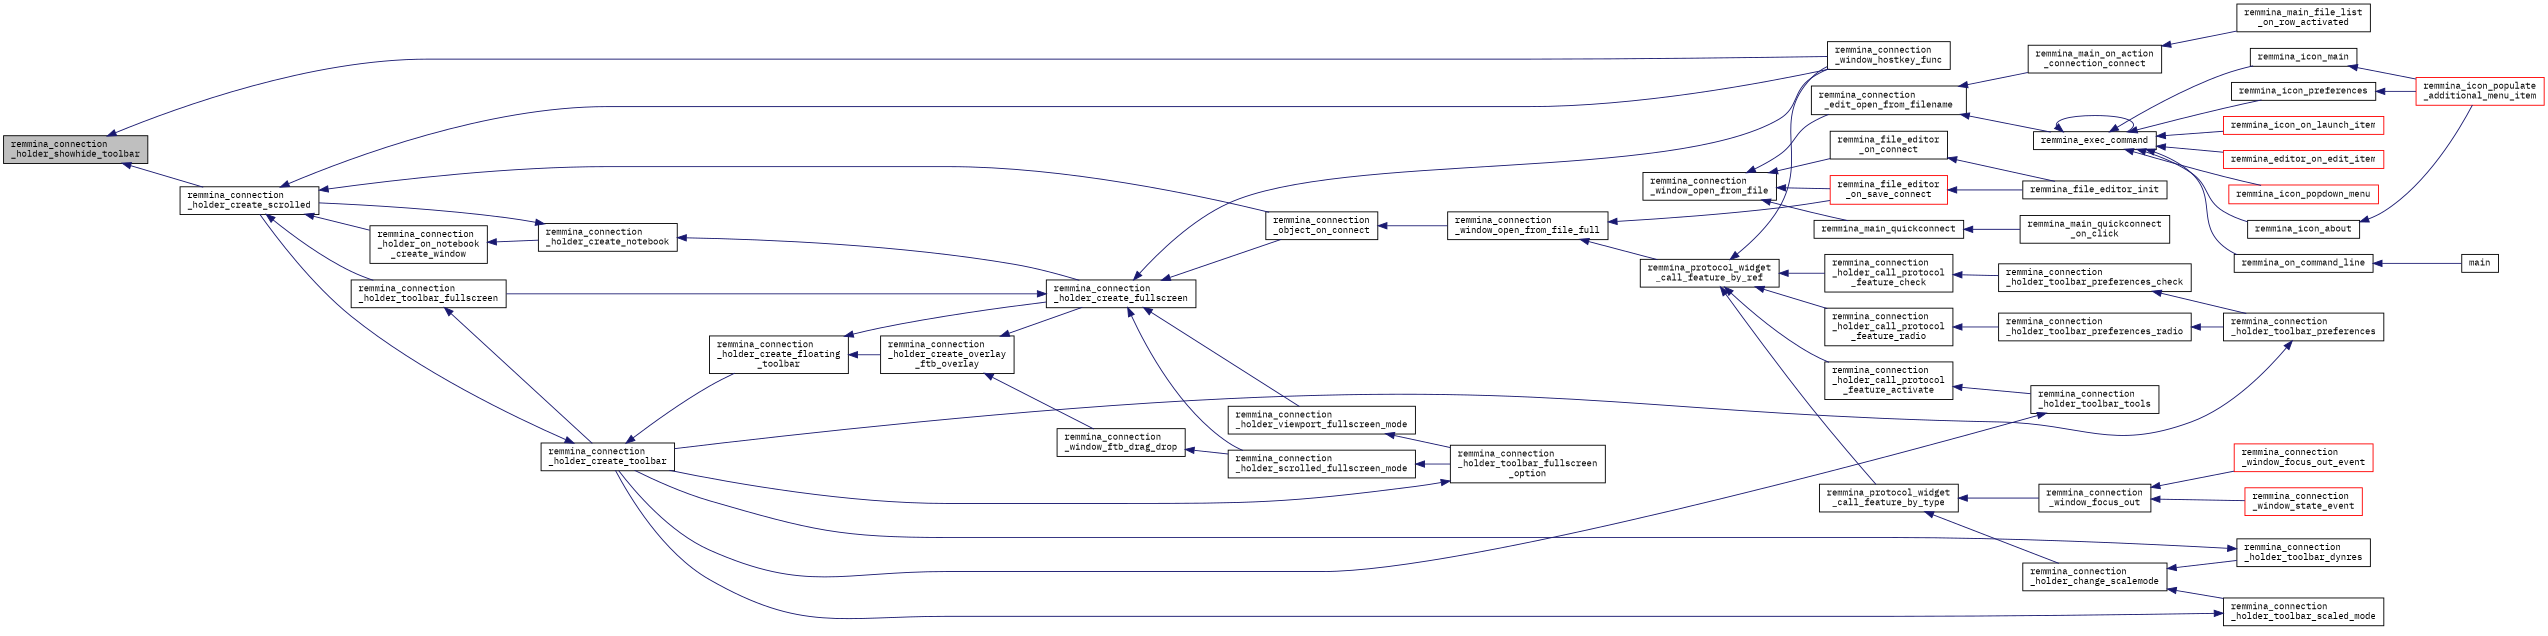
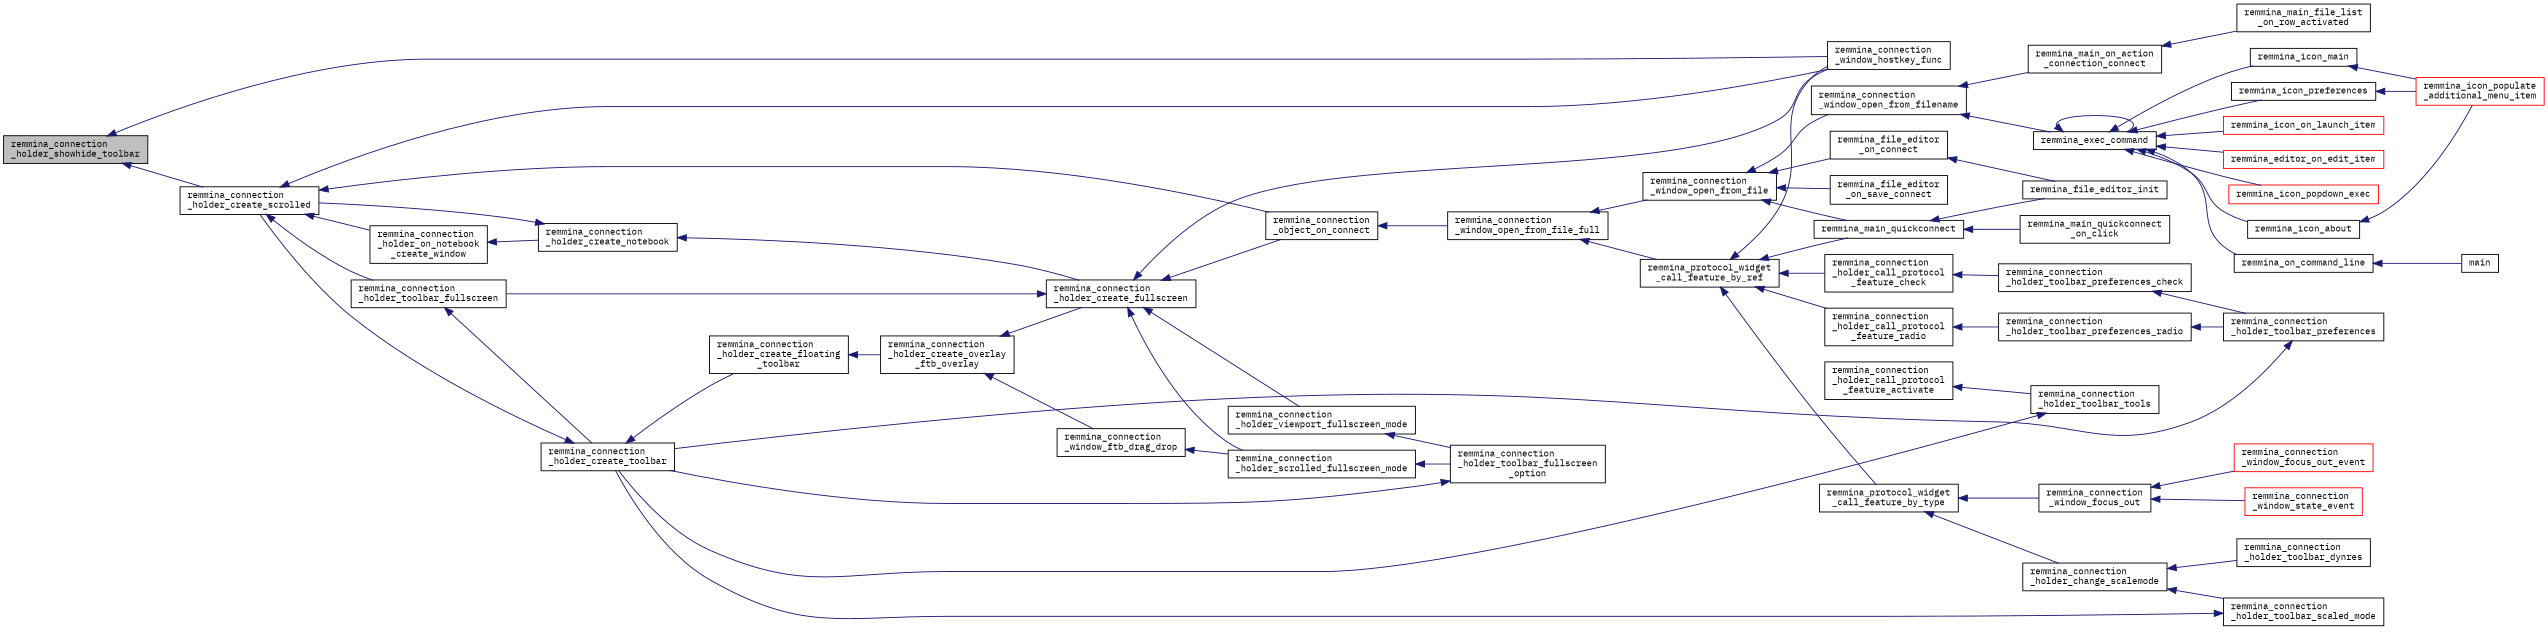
(1889, 100) -> (1889, 100)
(1889, 190) -> (1889, 190)
(1990, 190) -> (1992, 208)
(2304, 194) -> (2304, 194)
(1724, 214) -> (1623, 205)
(949, 316) -> none
(1777, 332) -> (1808, 247)
(1426, 538) -> none
